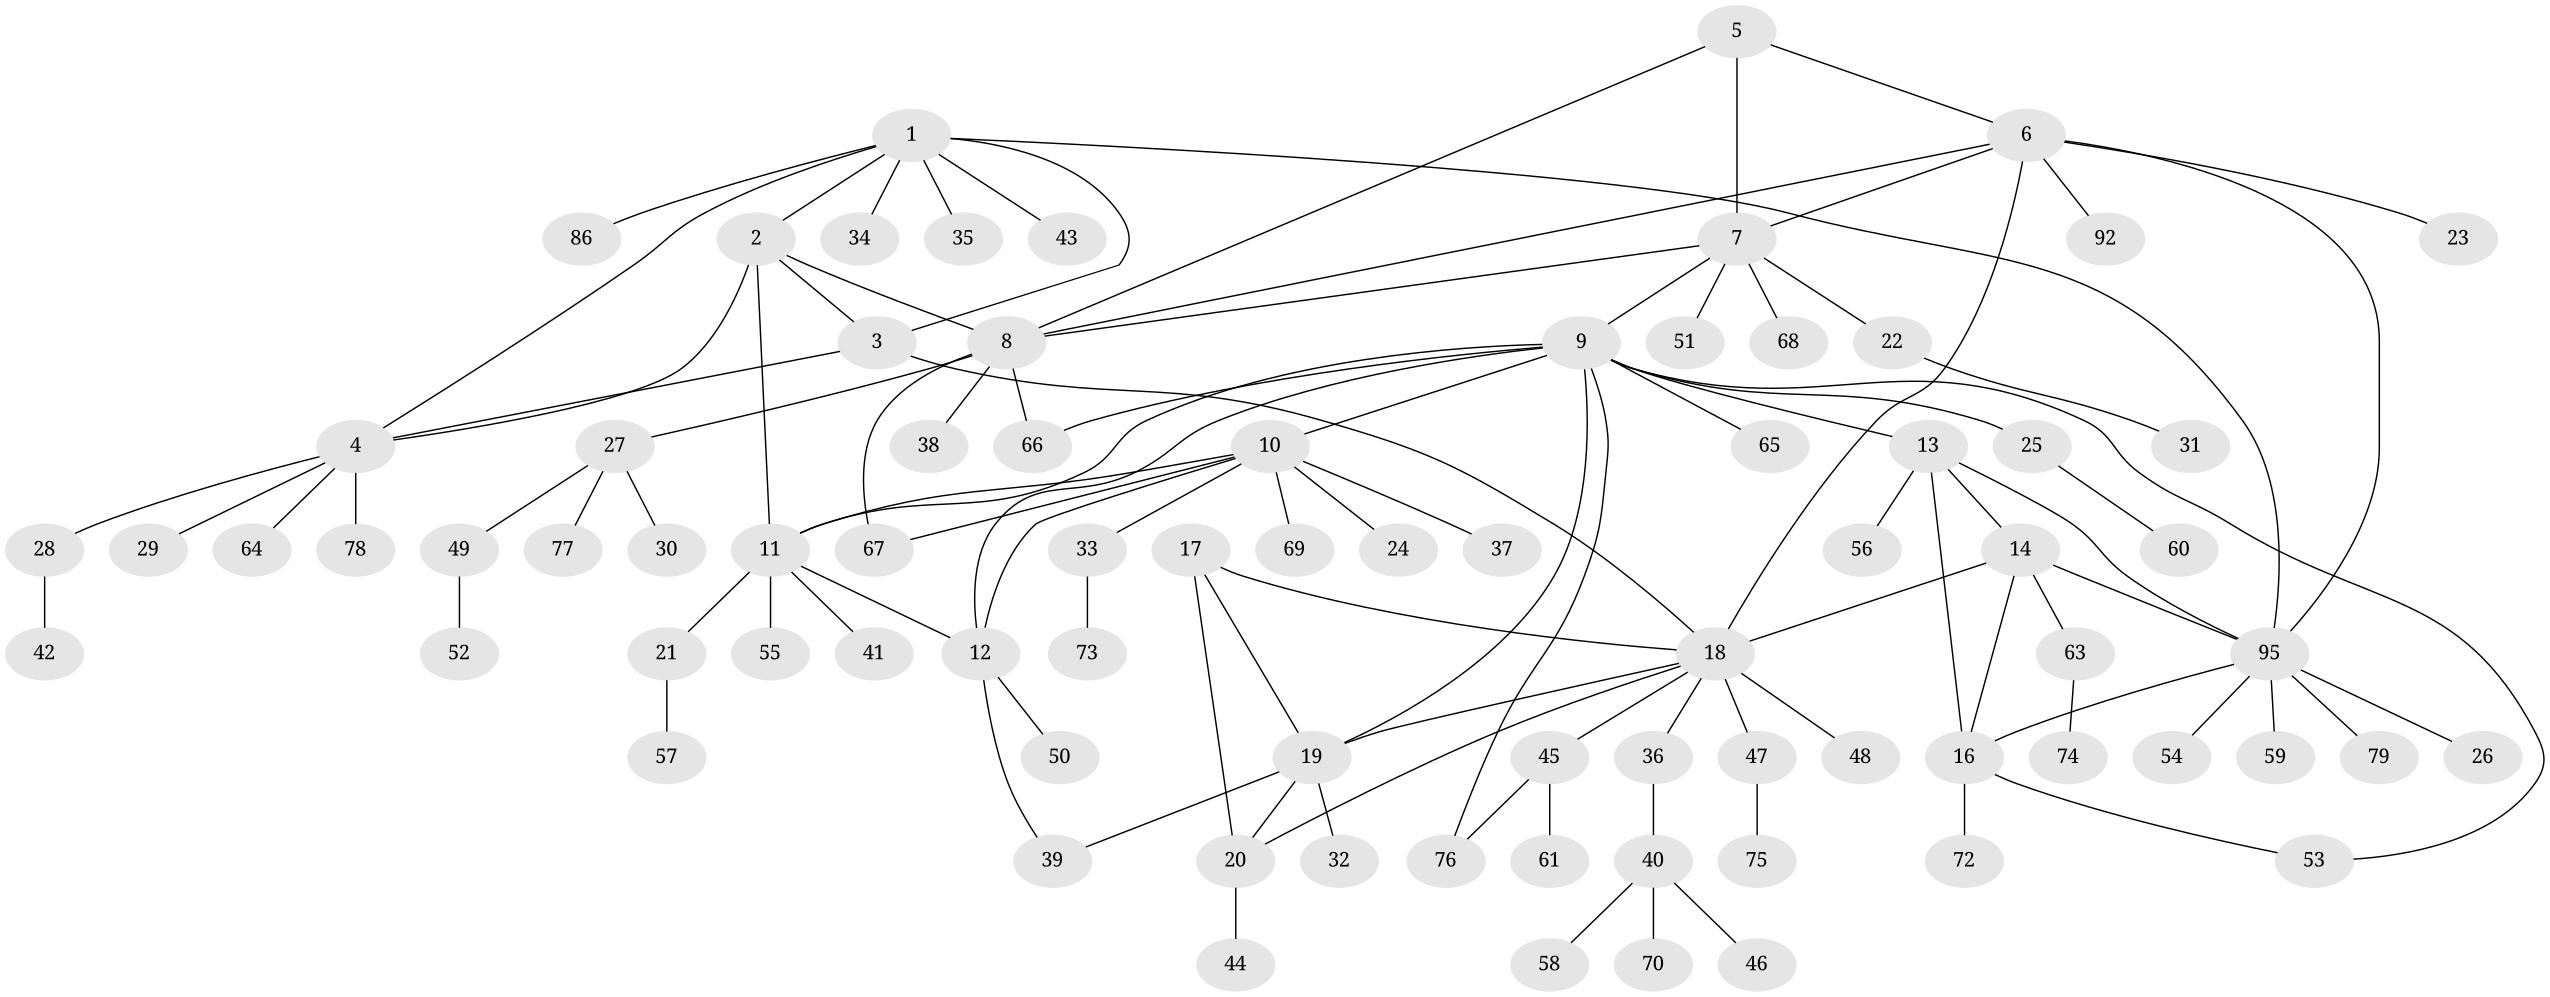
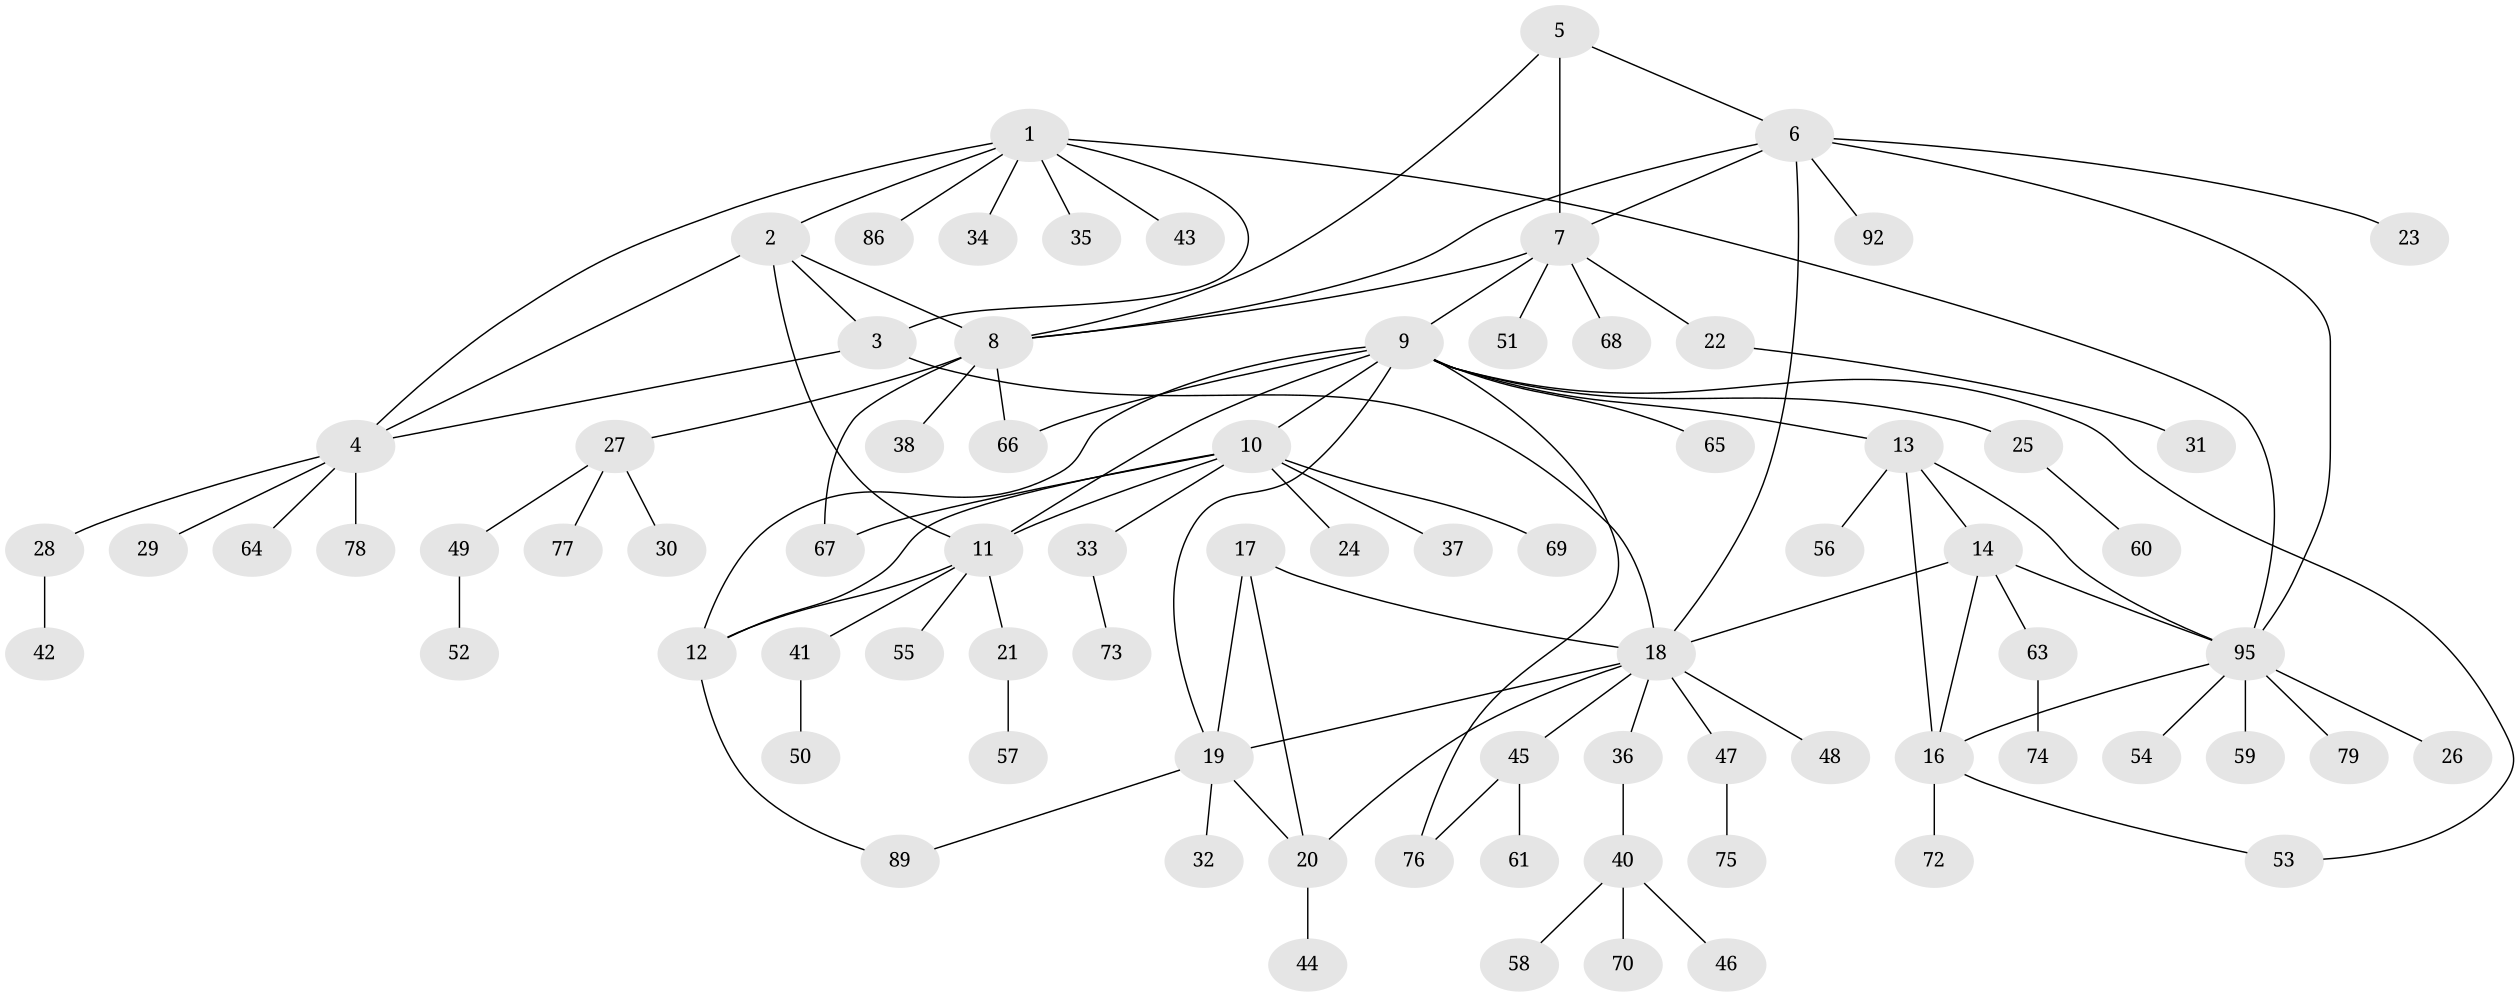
(1020, 706) -> (801, 706)
(1053, 861) -> (900, 861)
